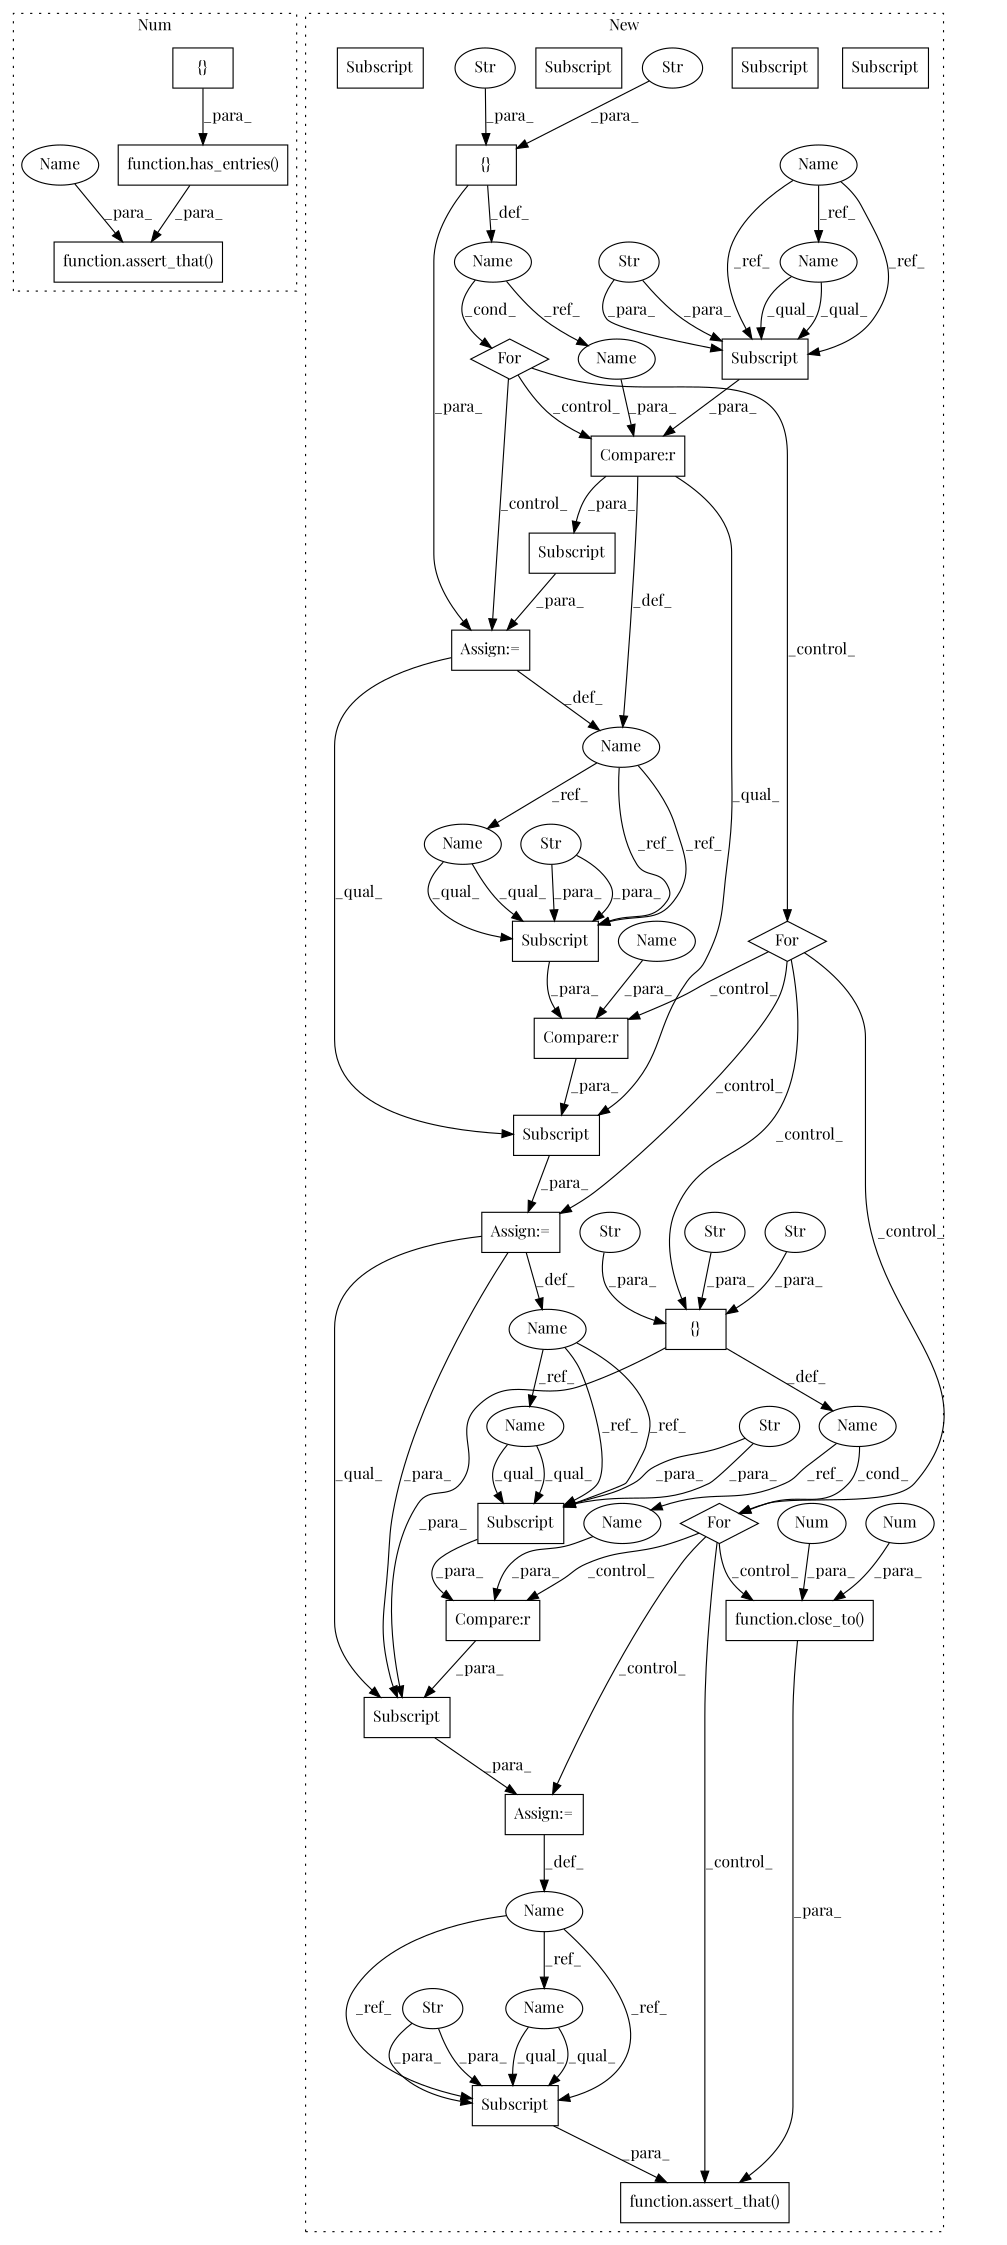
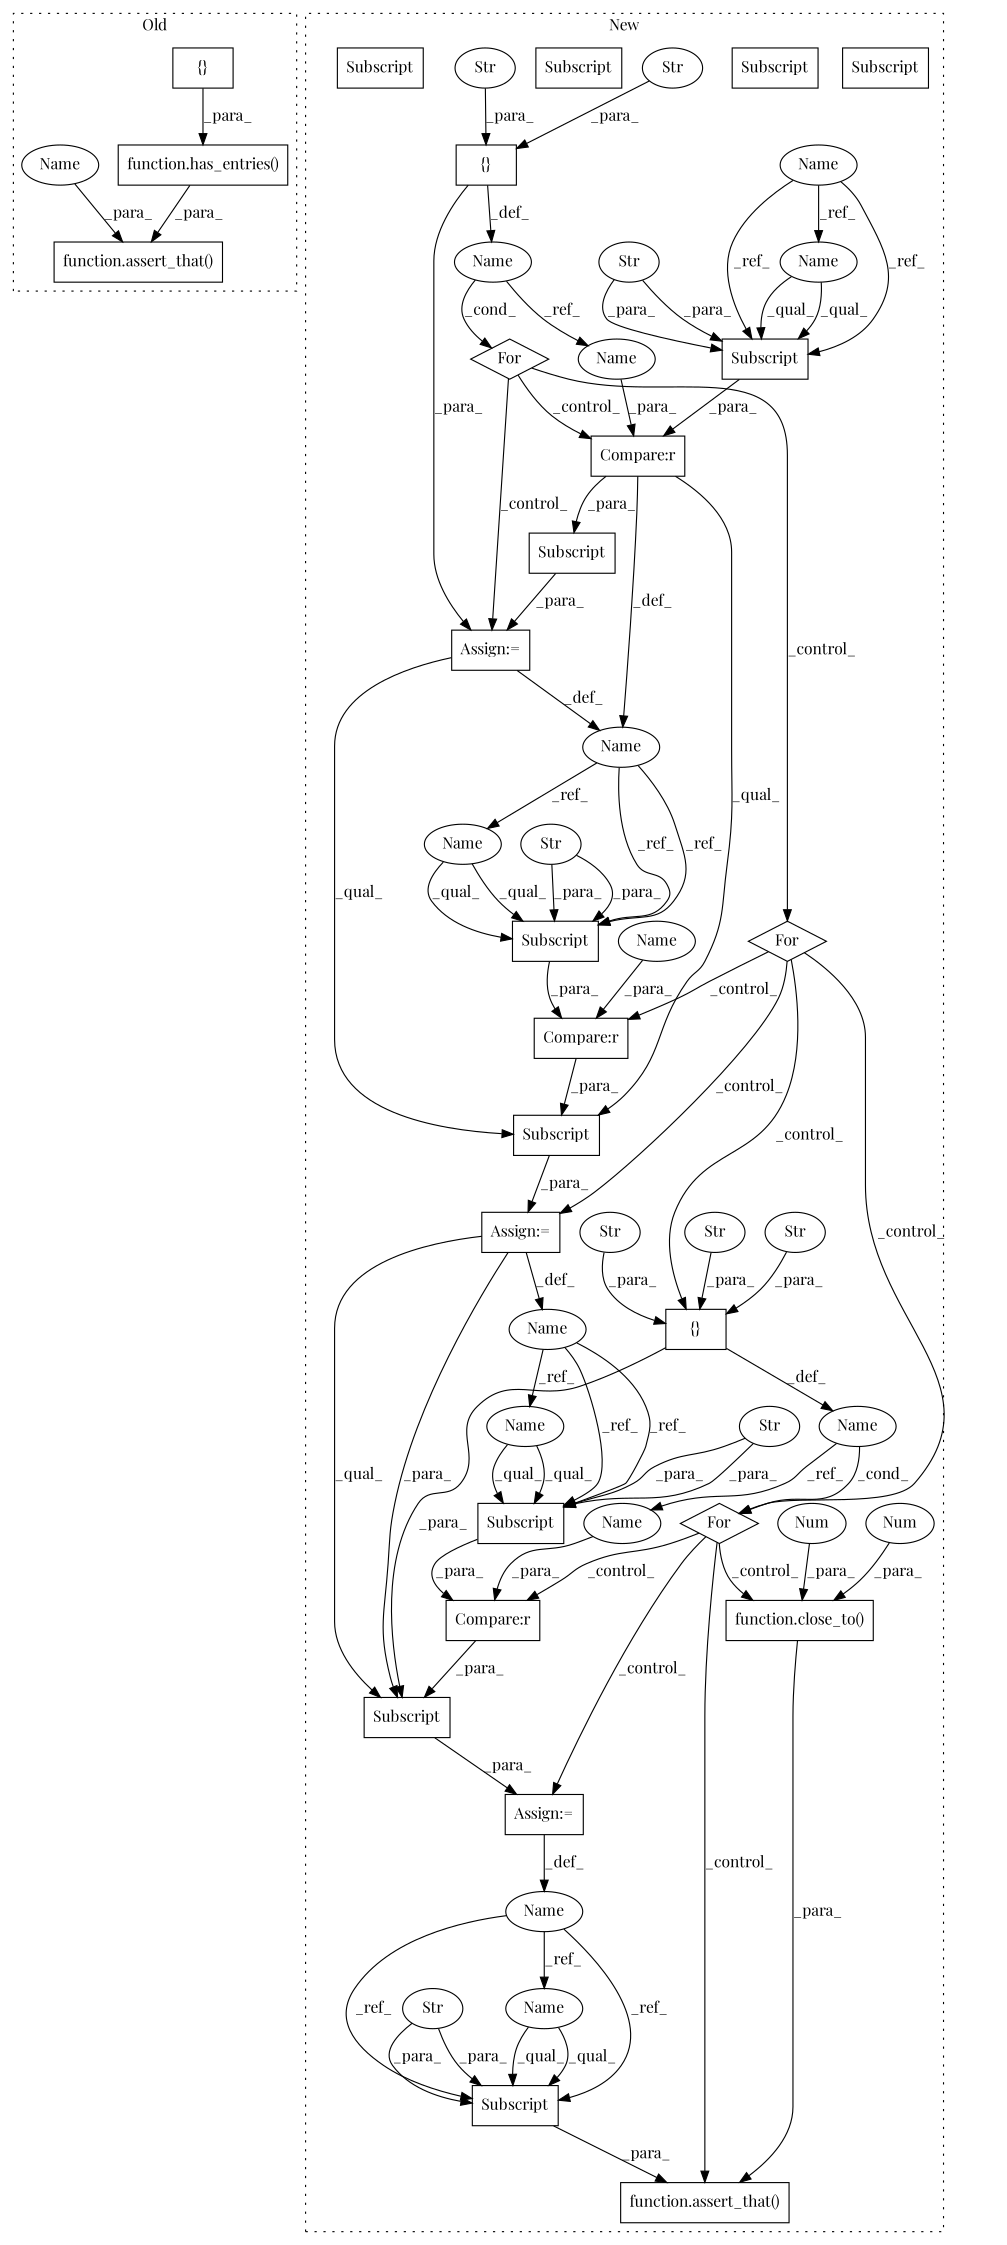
(155, 26) -> (155, 26)
